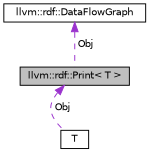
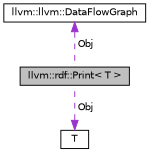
(75, 13) -> (75, 13)
(51, 113) -> (75, 103)
